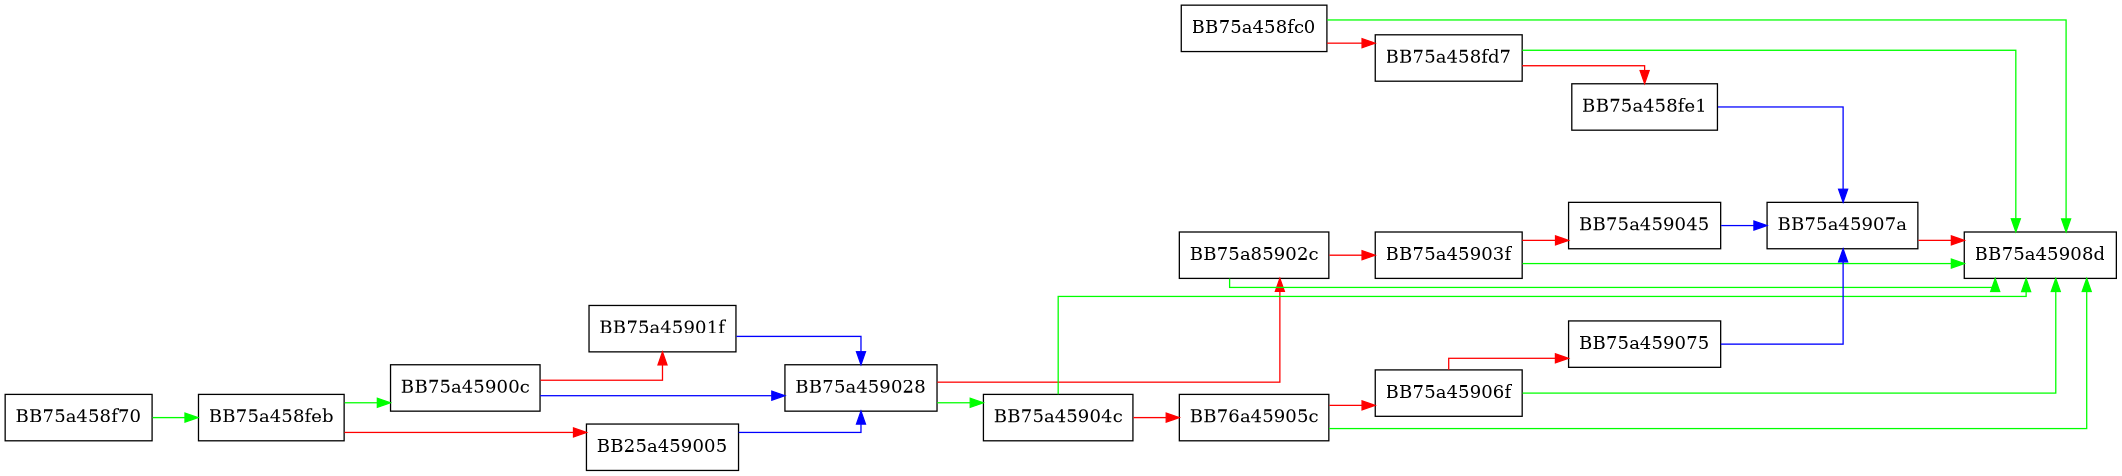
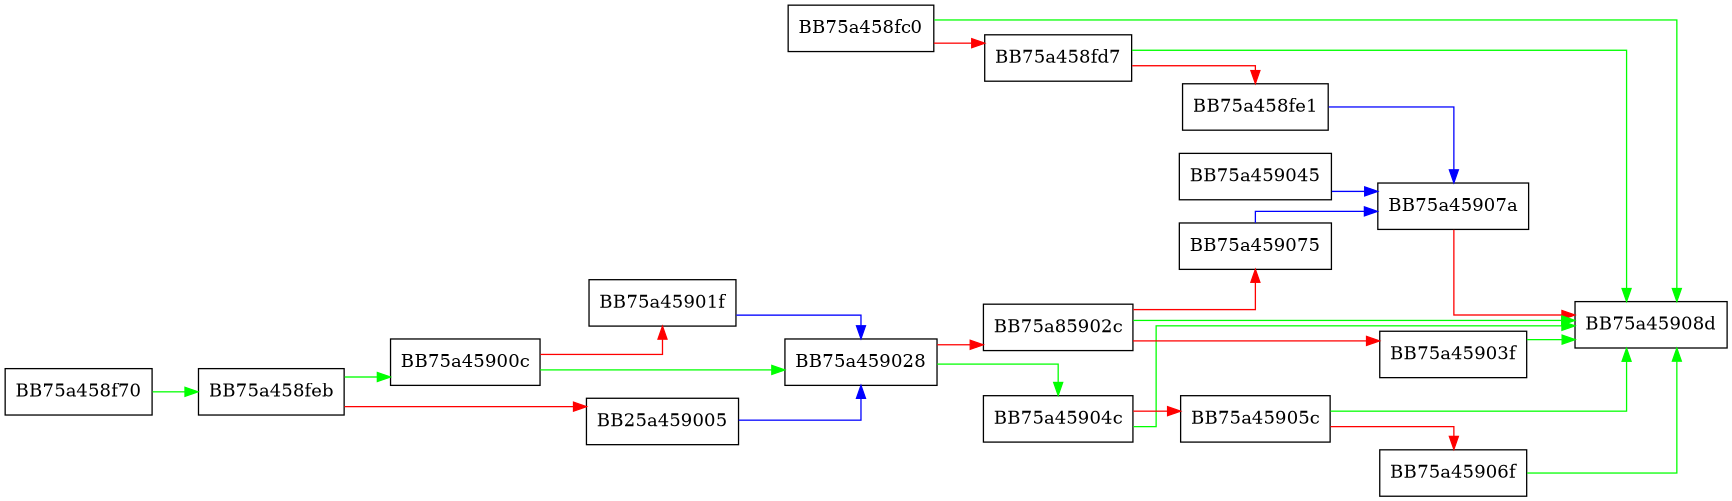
(1539, 240) -> none
(1496, 358) -> (1208, 310)
(656, 396) -> (656, 370)
(1254, 418) -> (1255, 419)
